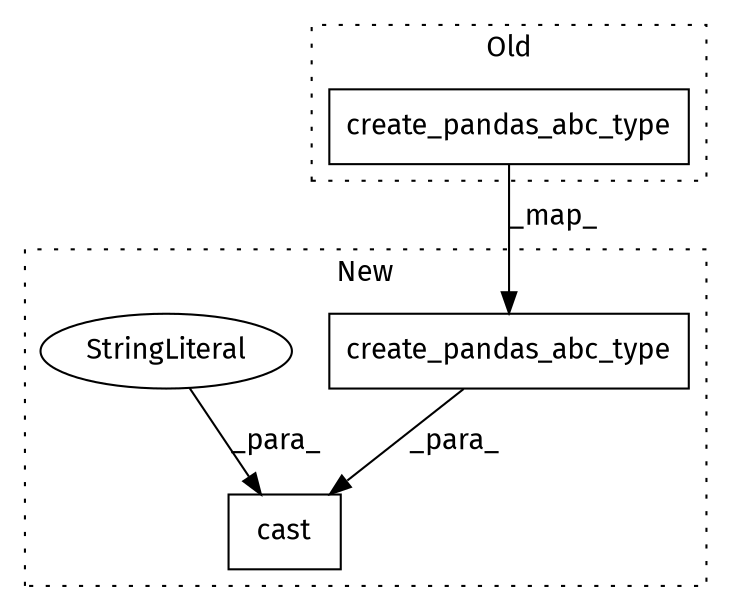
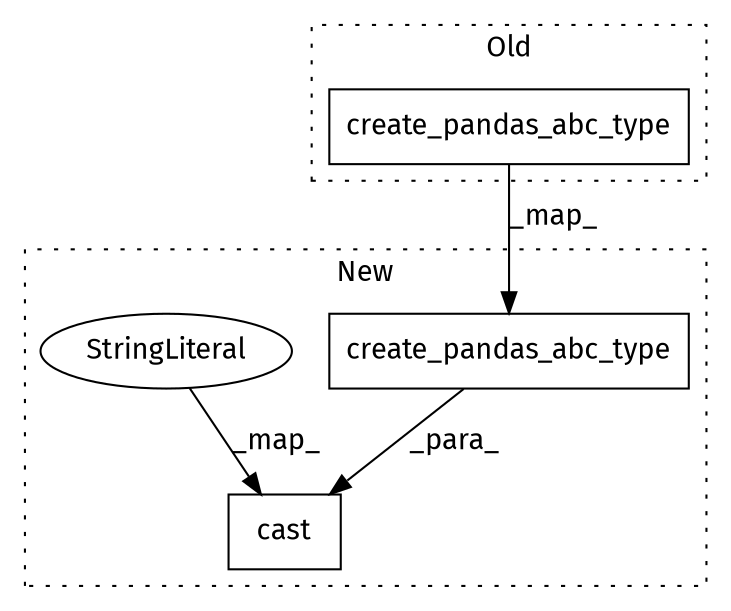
(276, 442) -> (276, 442)
